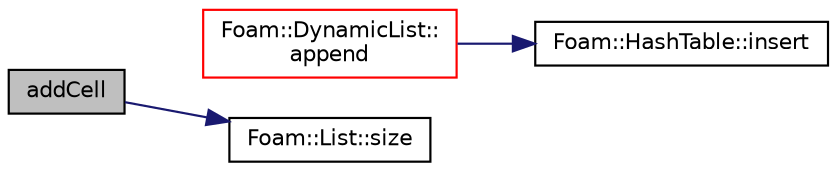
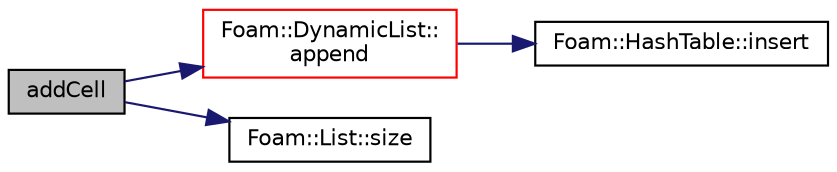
none -> (153, 76)
